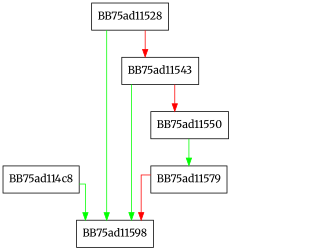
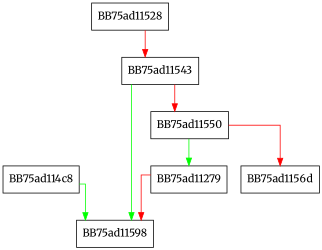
(107, 121) -> none
(189, 179) -> (189, 179)
none -> (280, 179)
